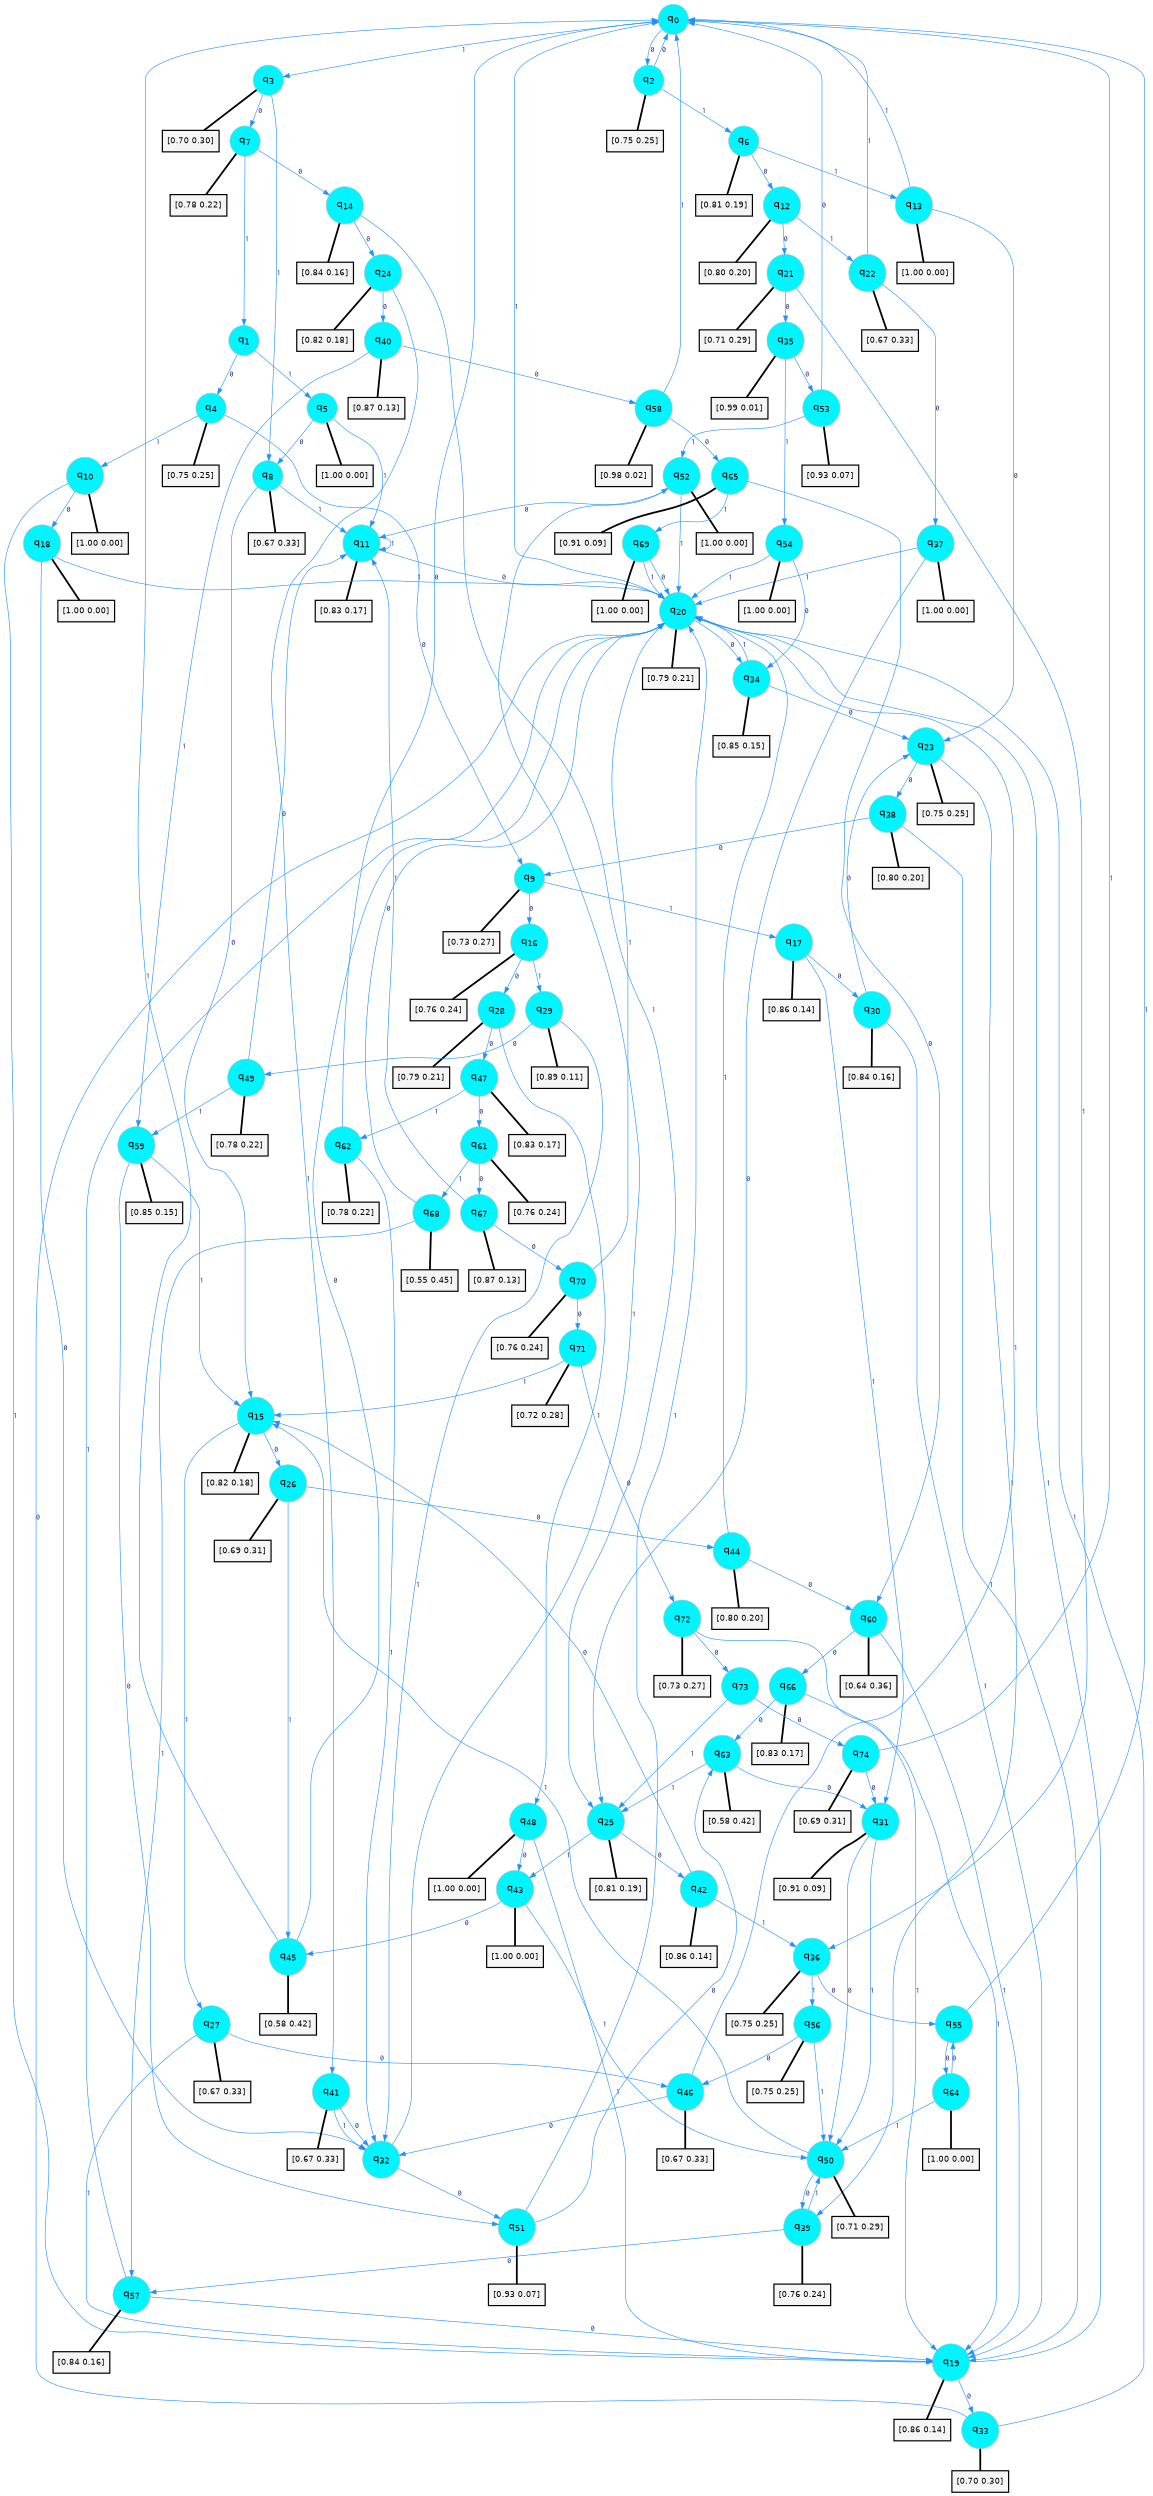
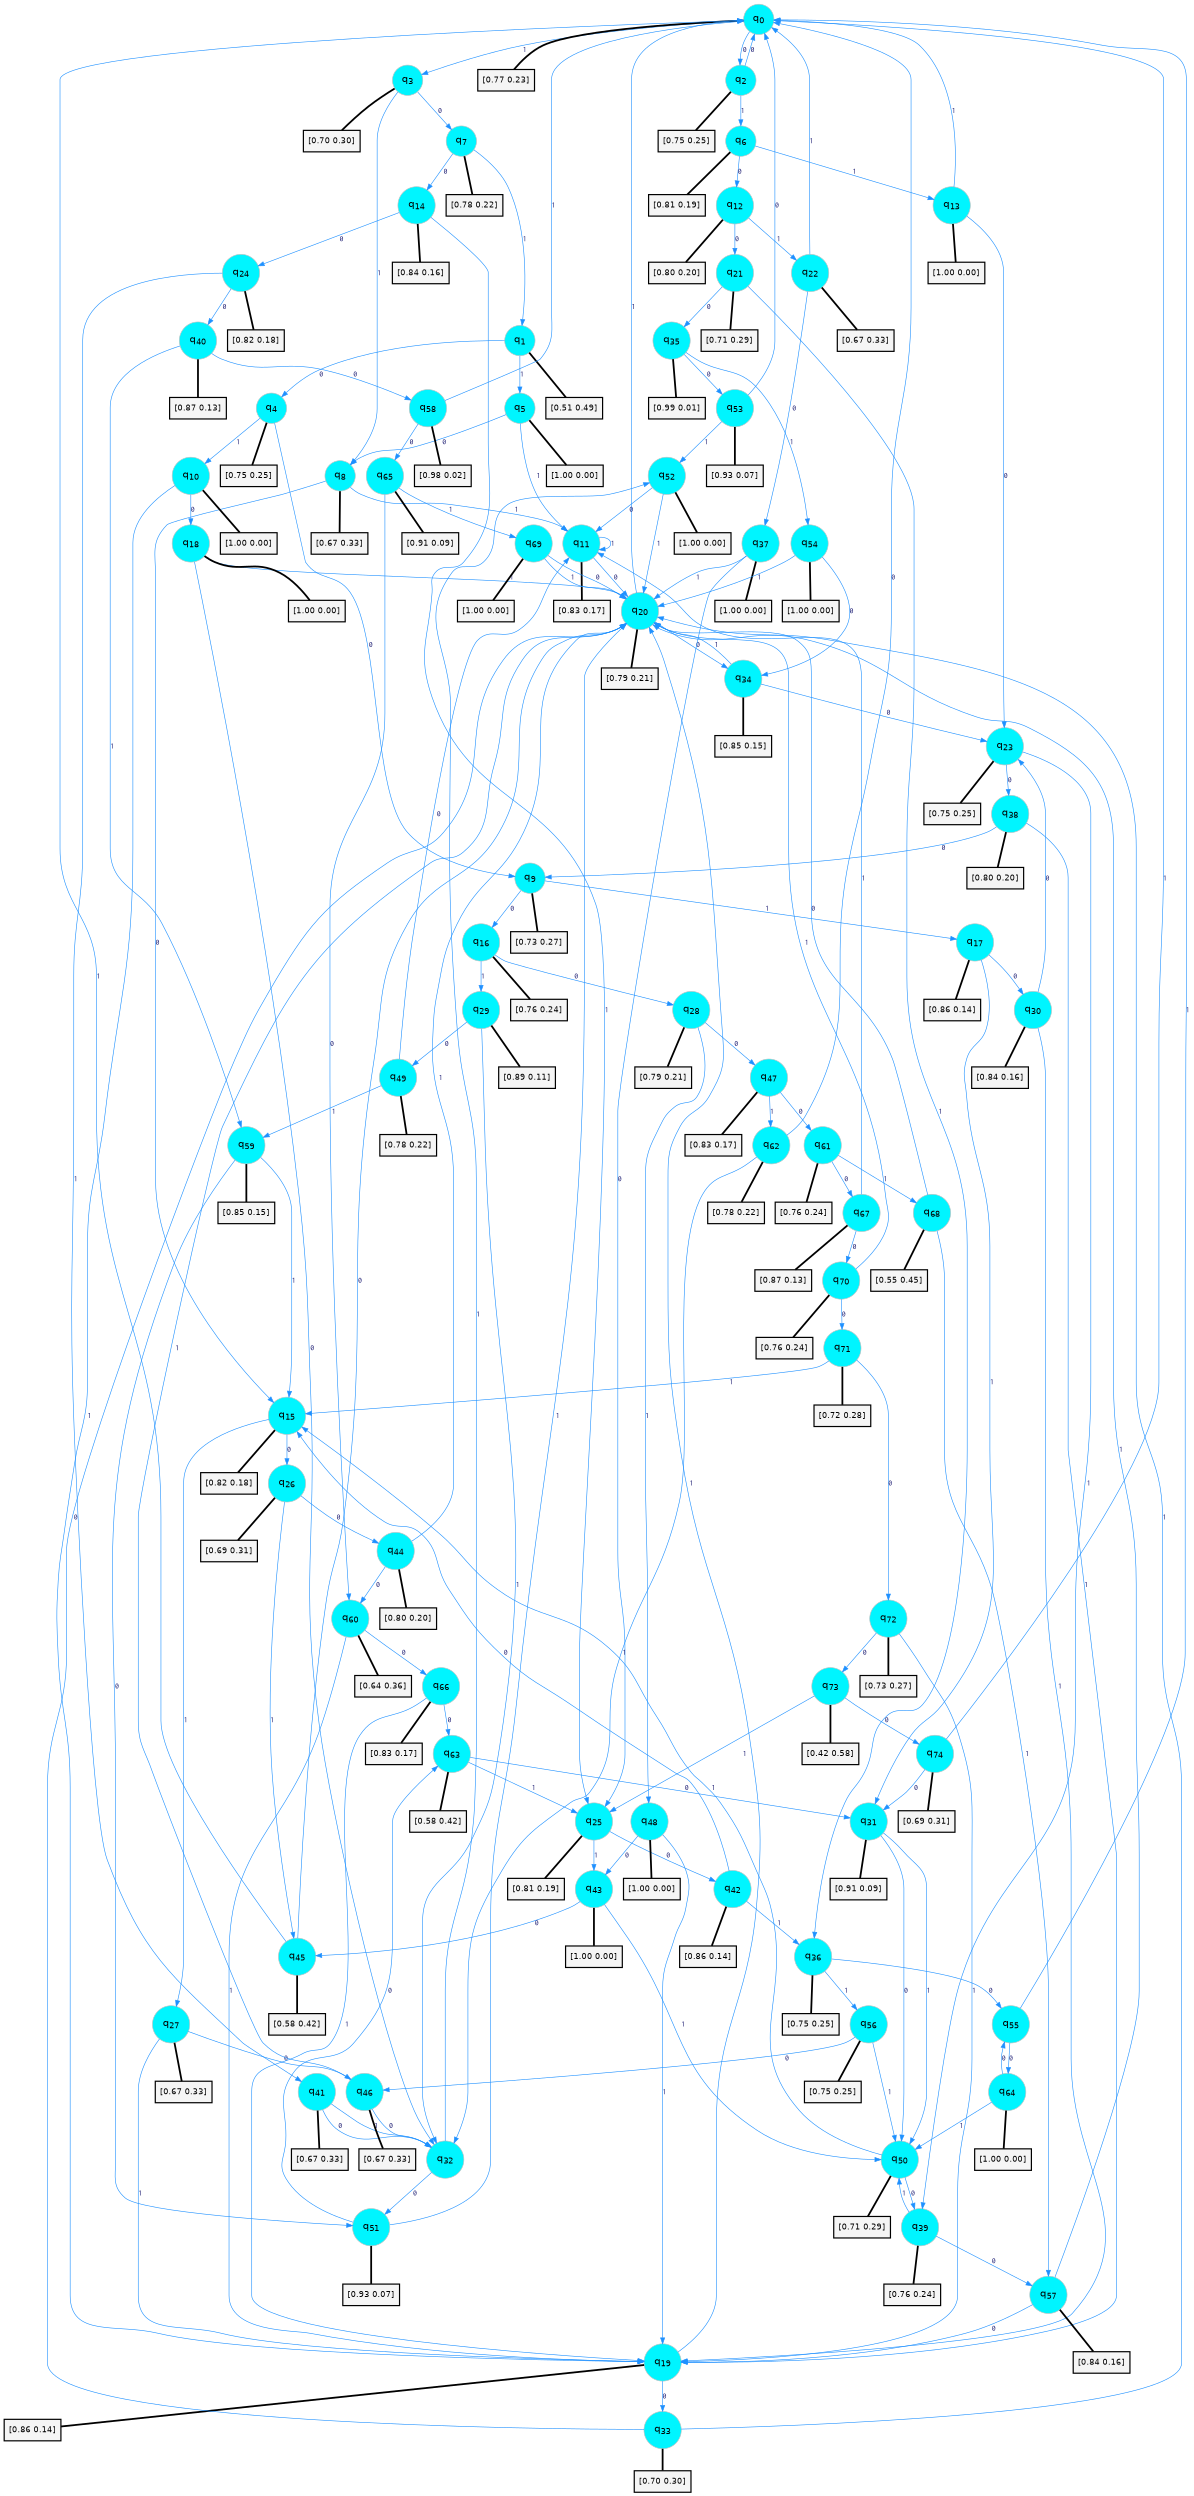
none -> (506, 80)
none -> (574, 408)
none -> (830, 1754)
